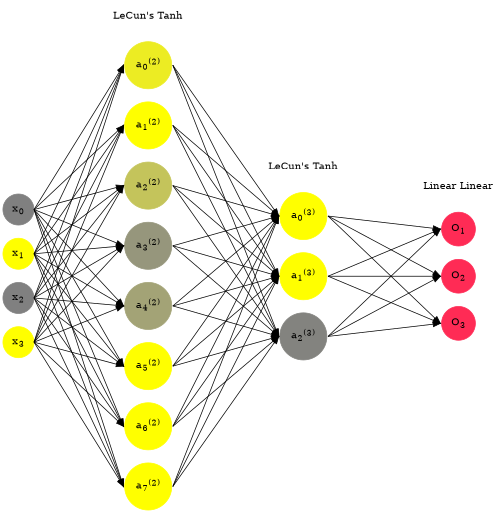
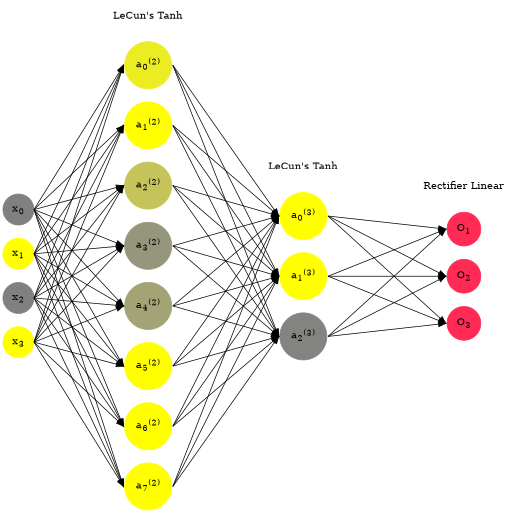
(458, 186) -> (464, 186)
